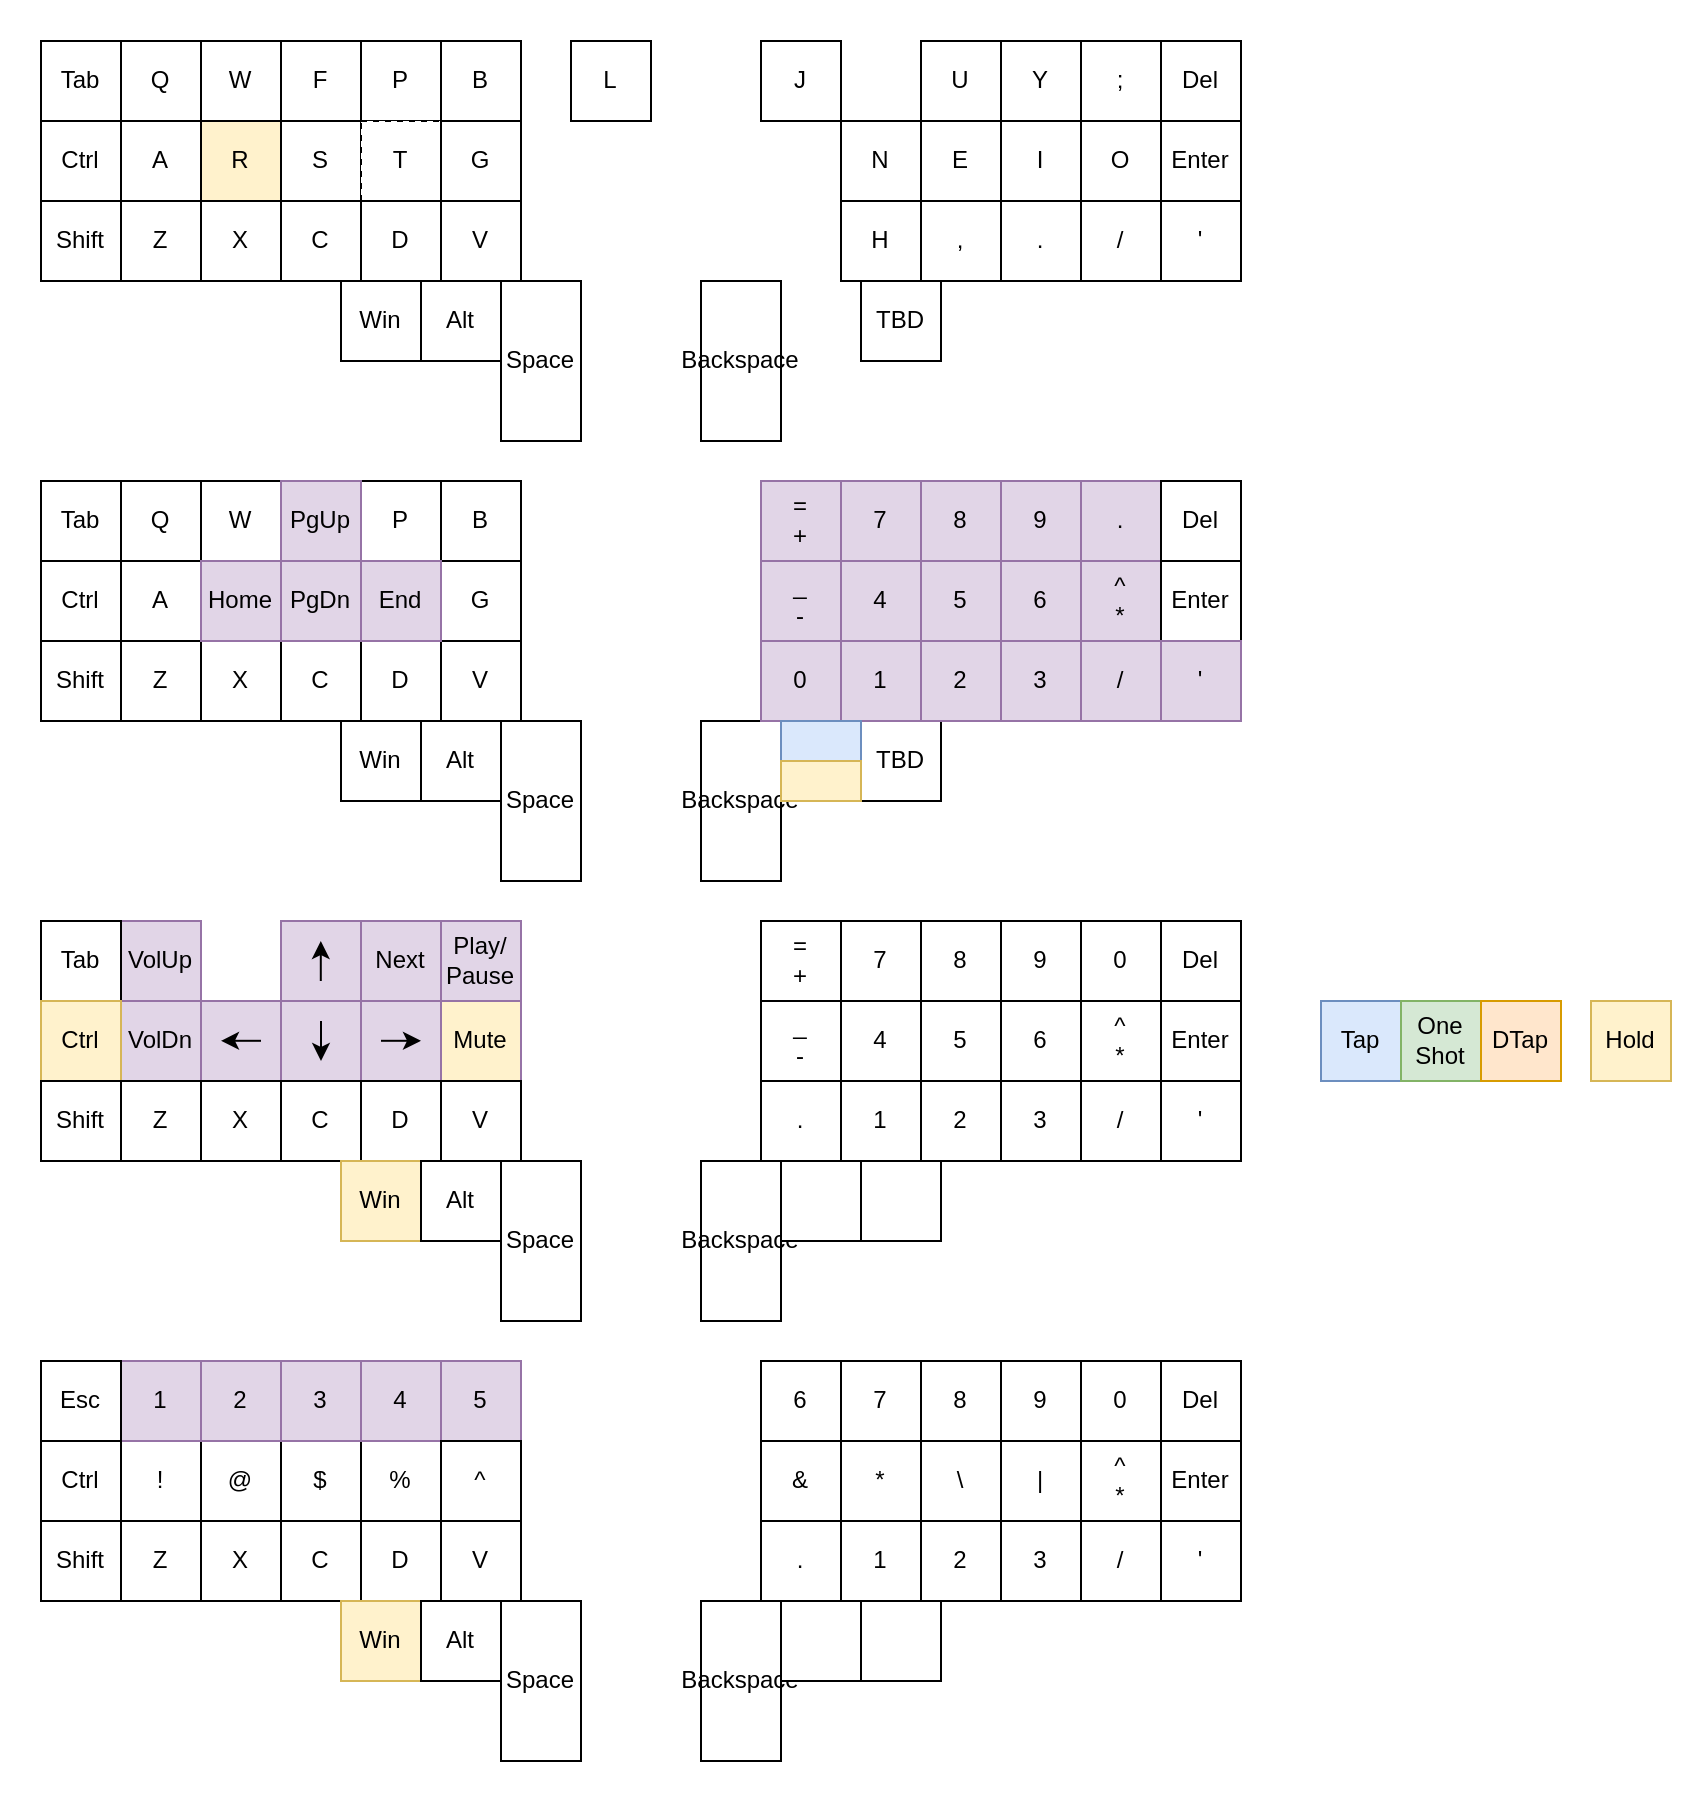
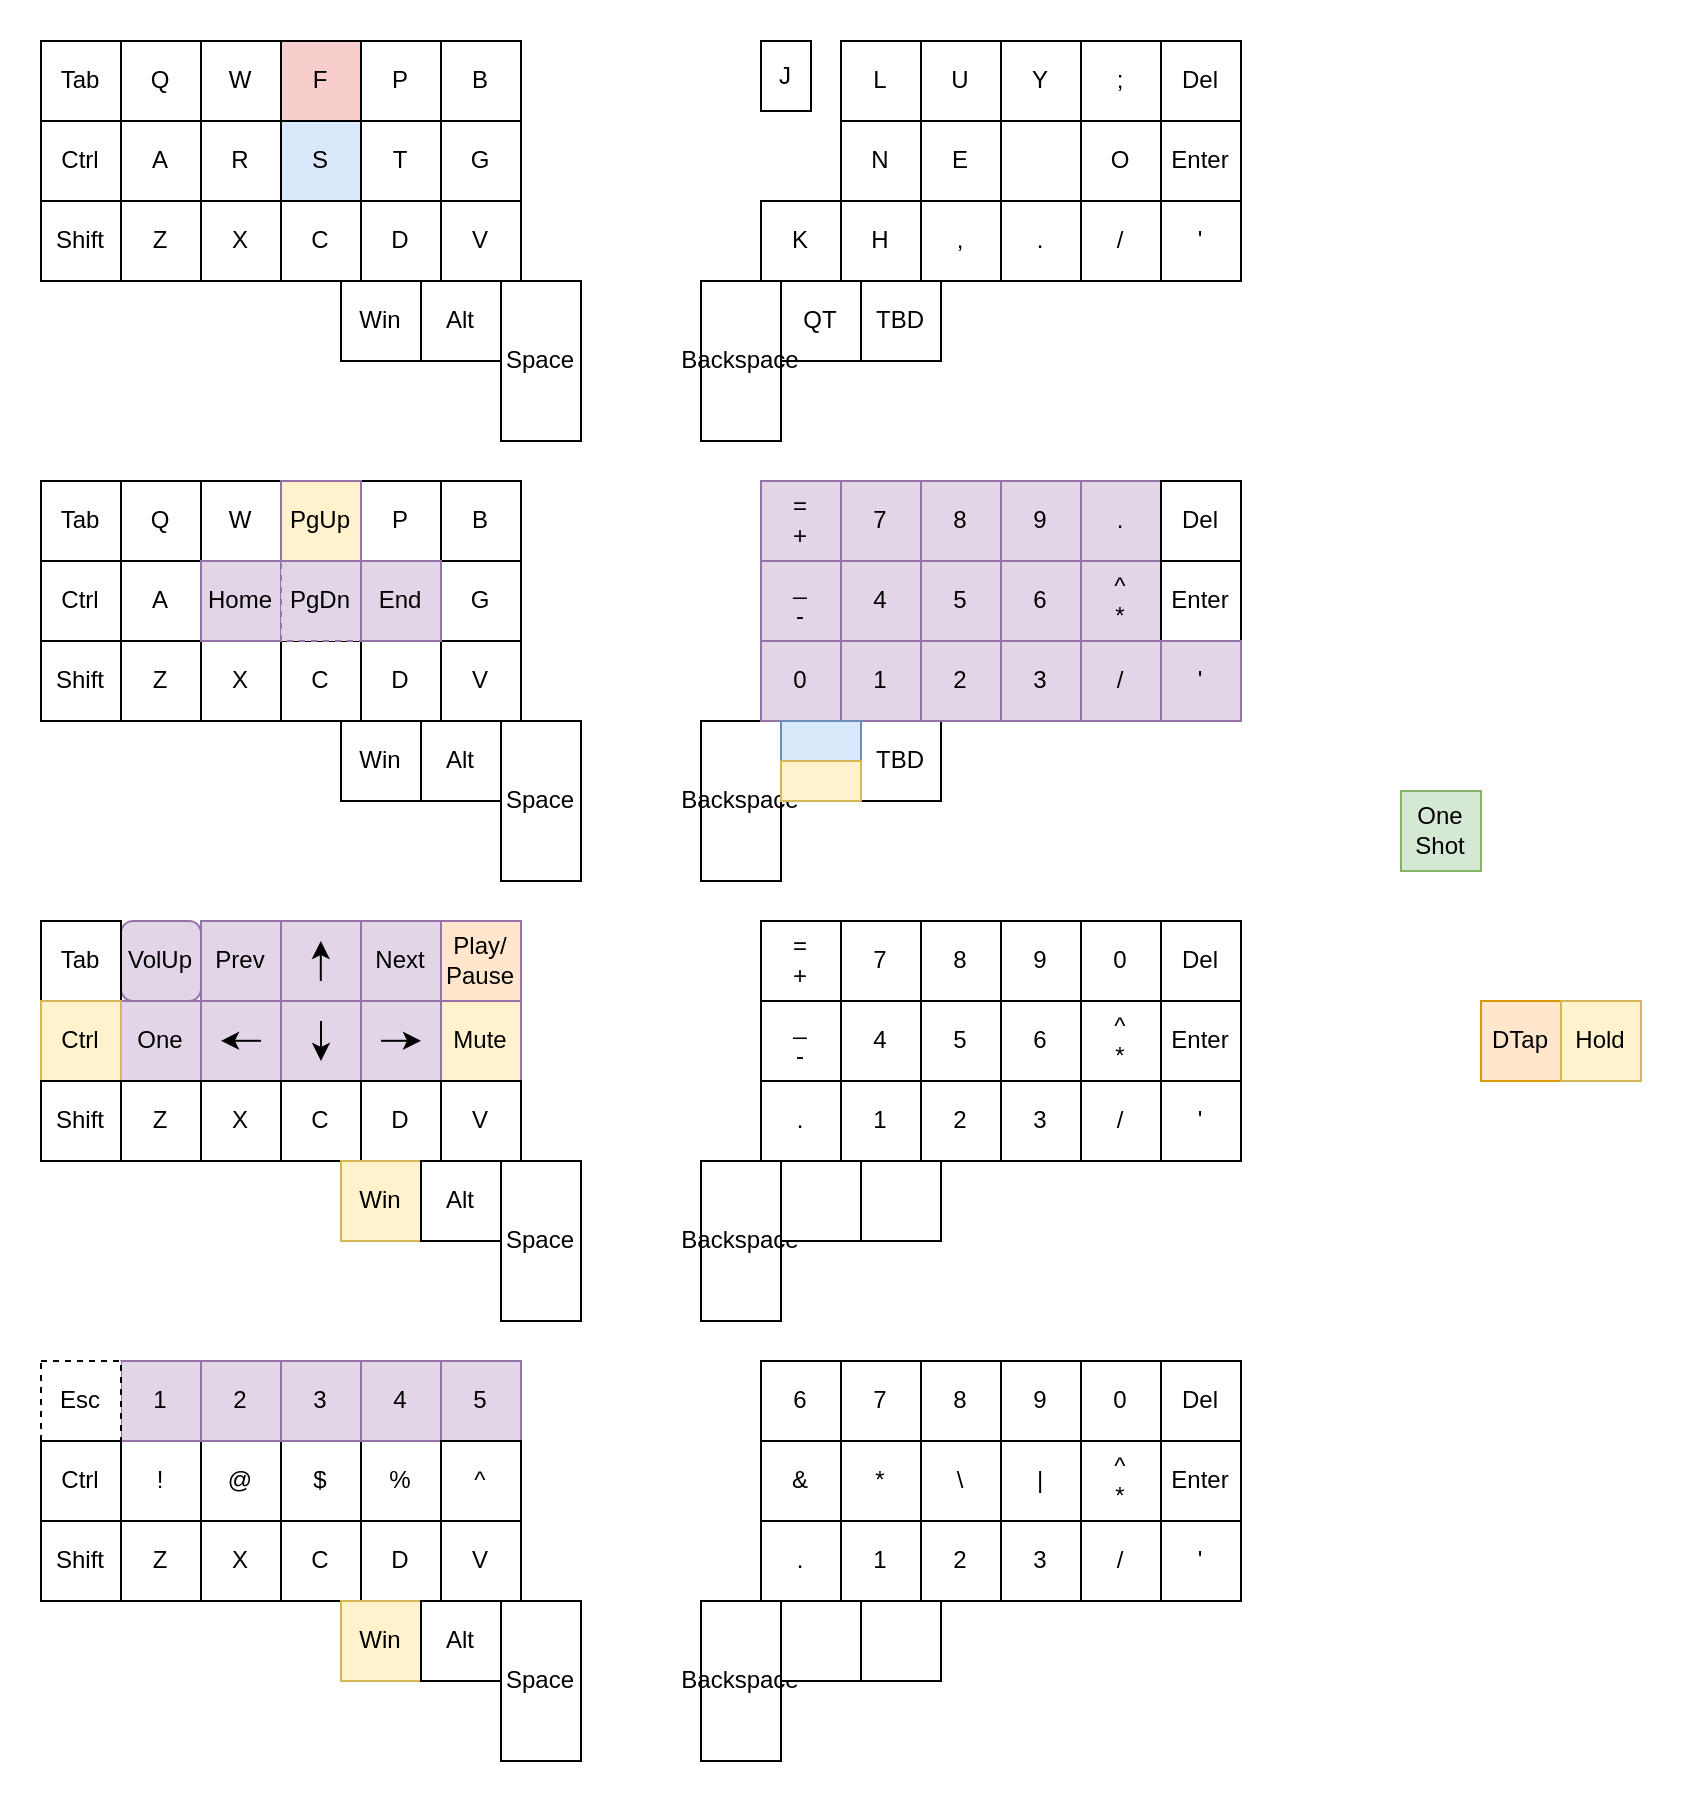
(321, 81) -> (321, 81)
(611, 81) -> (881, 81)
(801, 81) -> (786, 76)
(241, 161) -> (241, 161)
(321, 161) -> (321, 161)
(401, 161) -> (401, 161)
(1041, 161) -> none
none -> (801, 241)
none -> (821, 321)
(321, 521) -> (321, 521)
(321, 601) -> (321, 601)
(161, 961) -> (161, 961)
none -> (241, 961)
(481, 961) -> (481, 961)
(161, 1041) -> (161, 1041)
(1361, 1041) -> none
(1441, 1041) -> (1441, 831)
(1631, 1041) -> (1601, 1041)
(81, 1401) -> (81, 1401)
